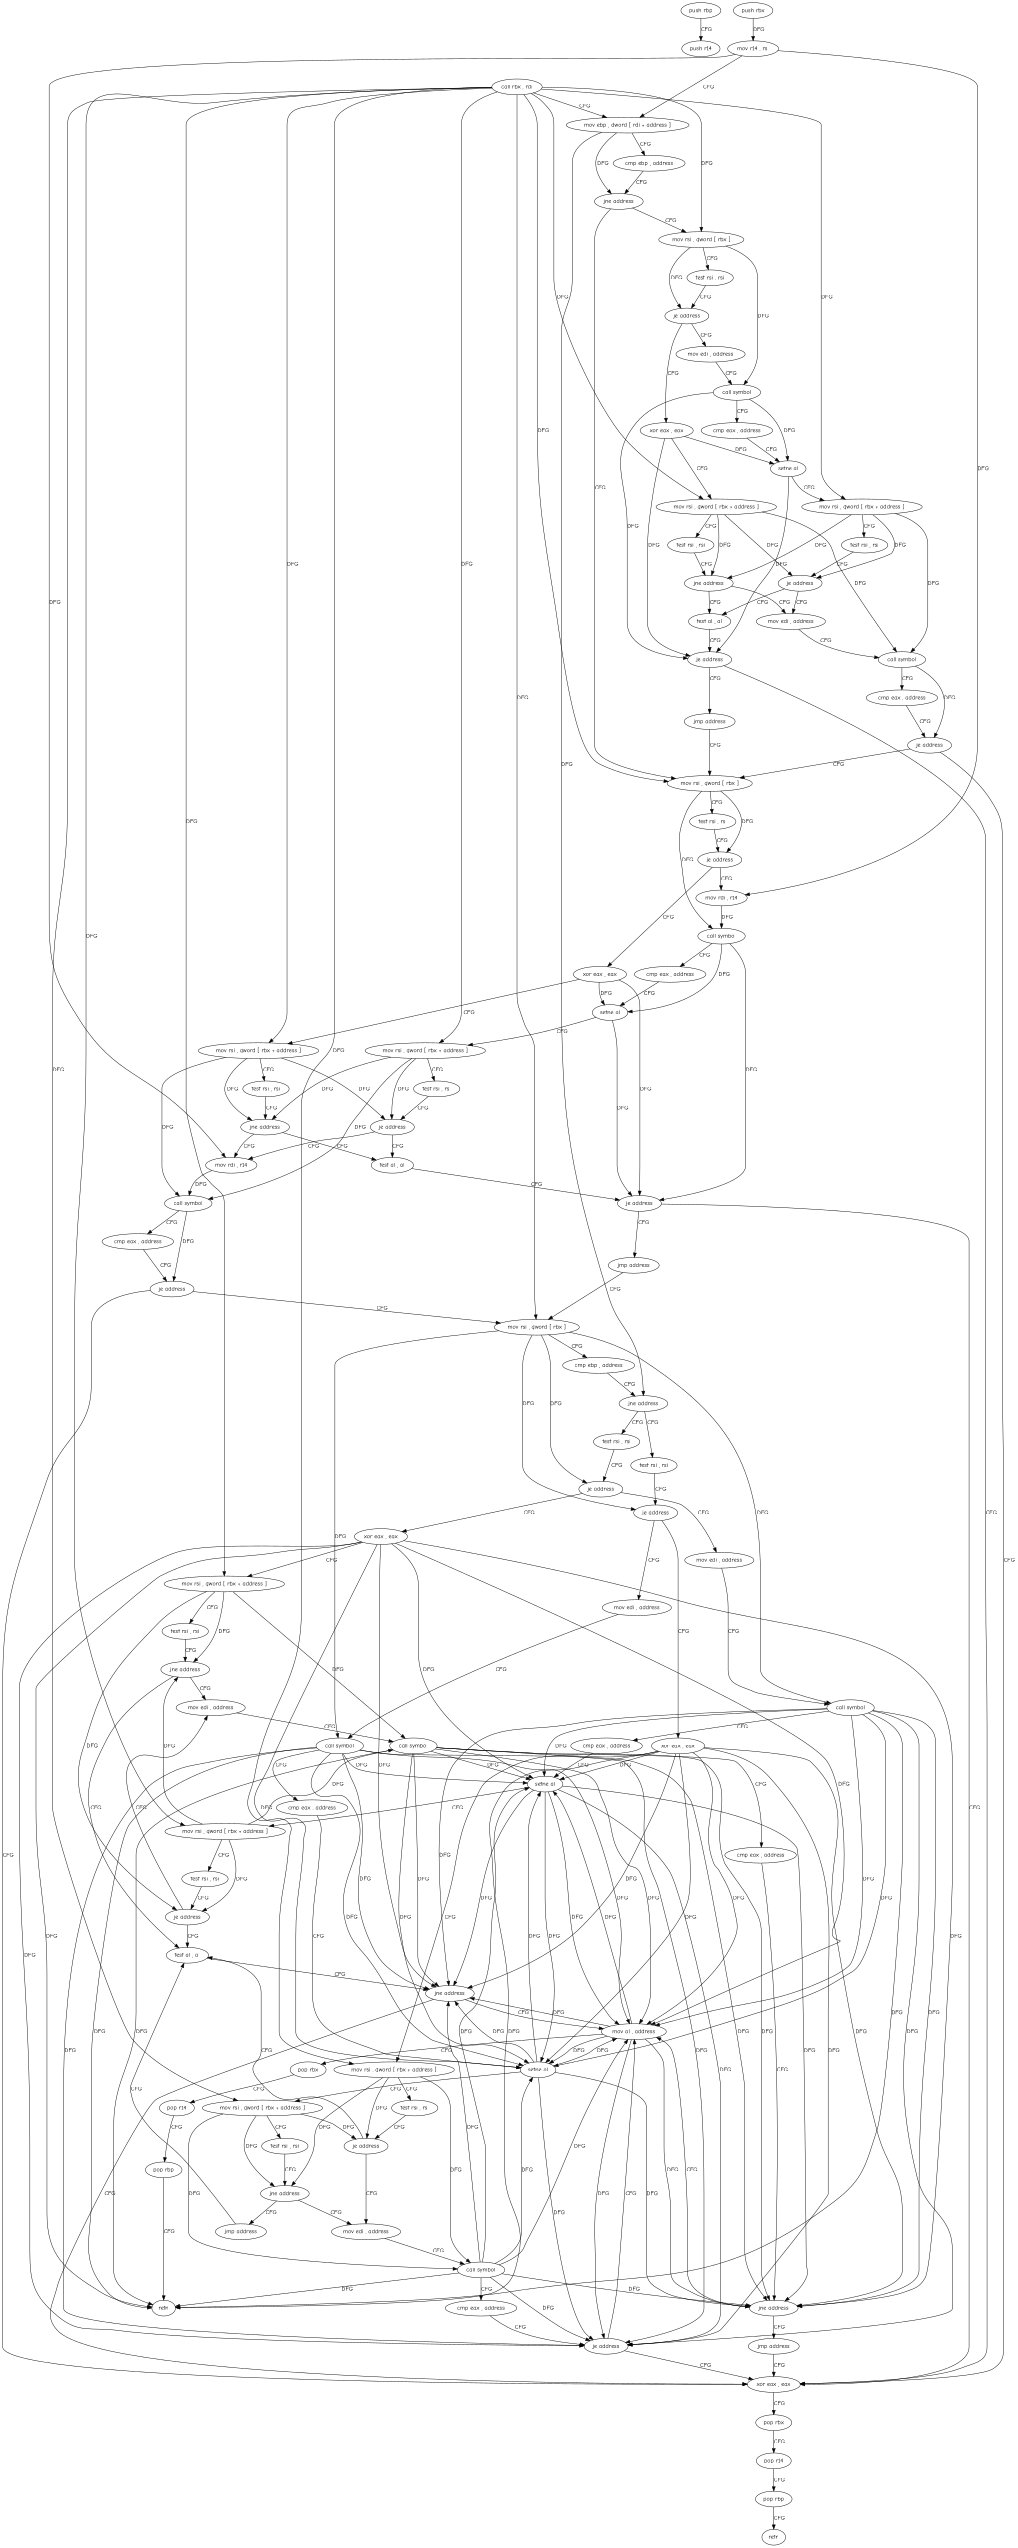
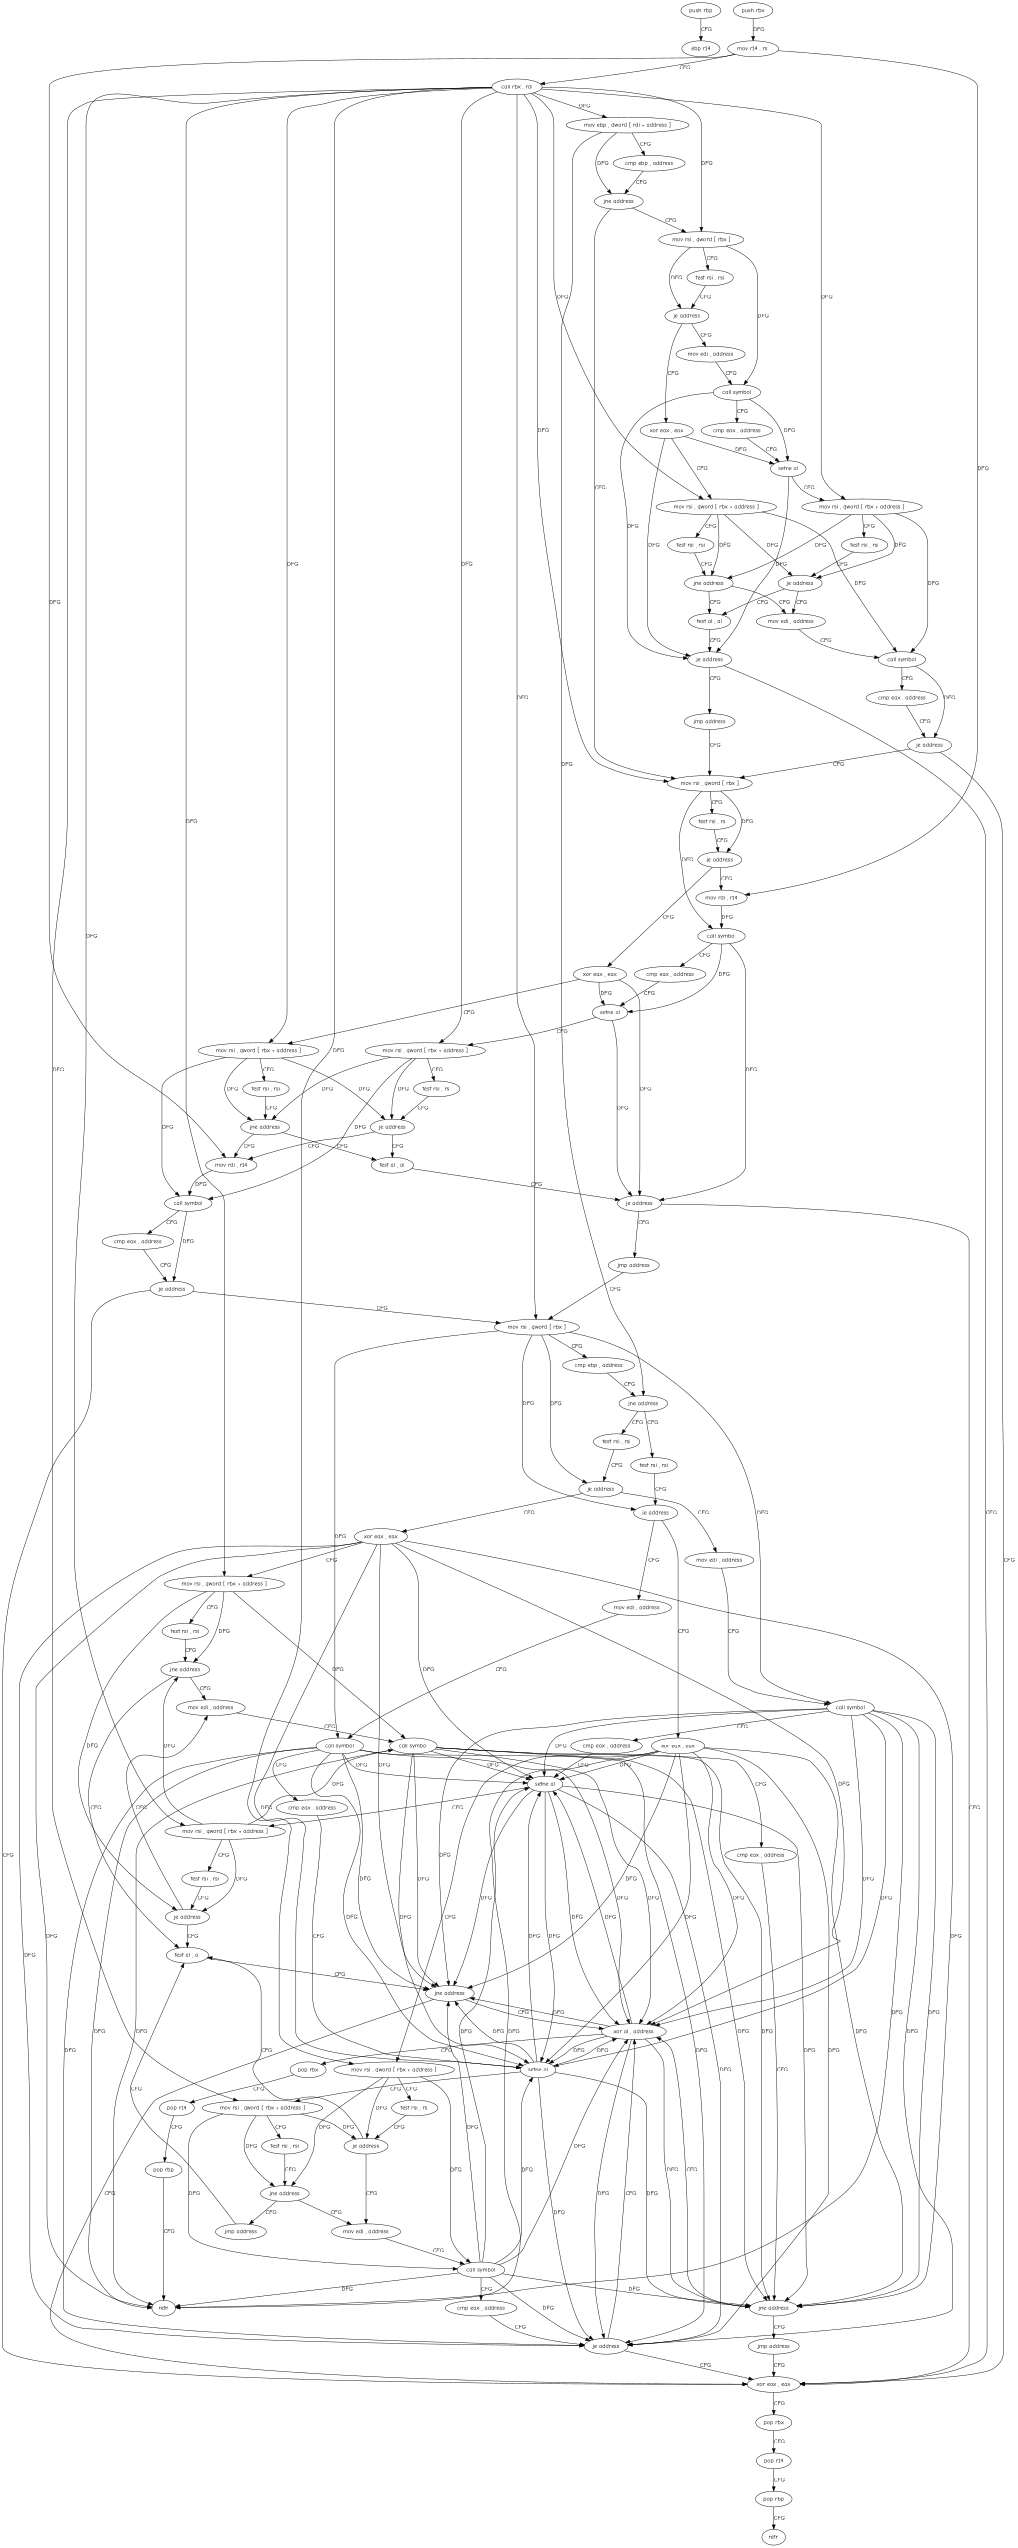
(701, 49) -> (701, 49)
(693, 85) -> (640, 71)
(585, 106) -> (585, 106)
(634, 2032) -> (634, 2032)
